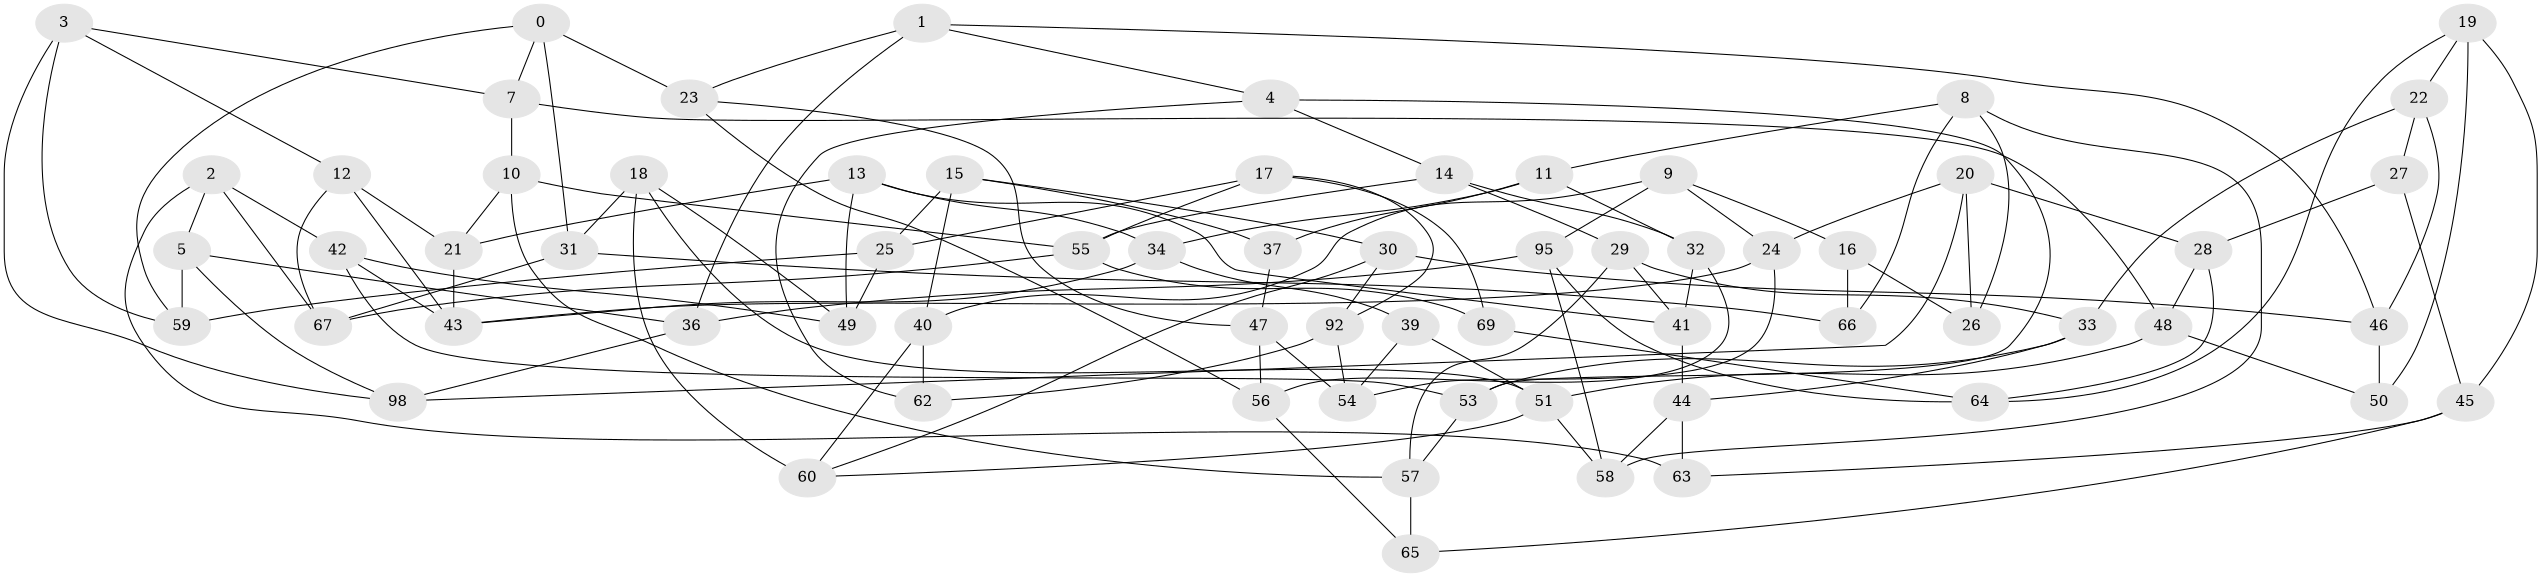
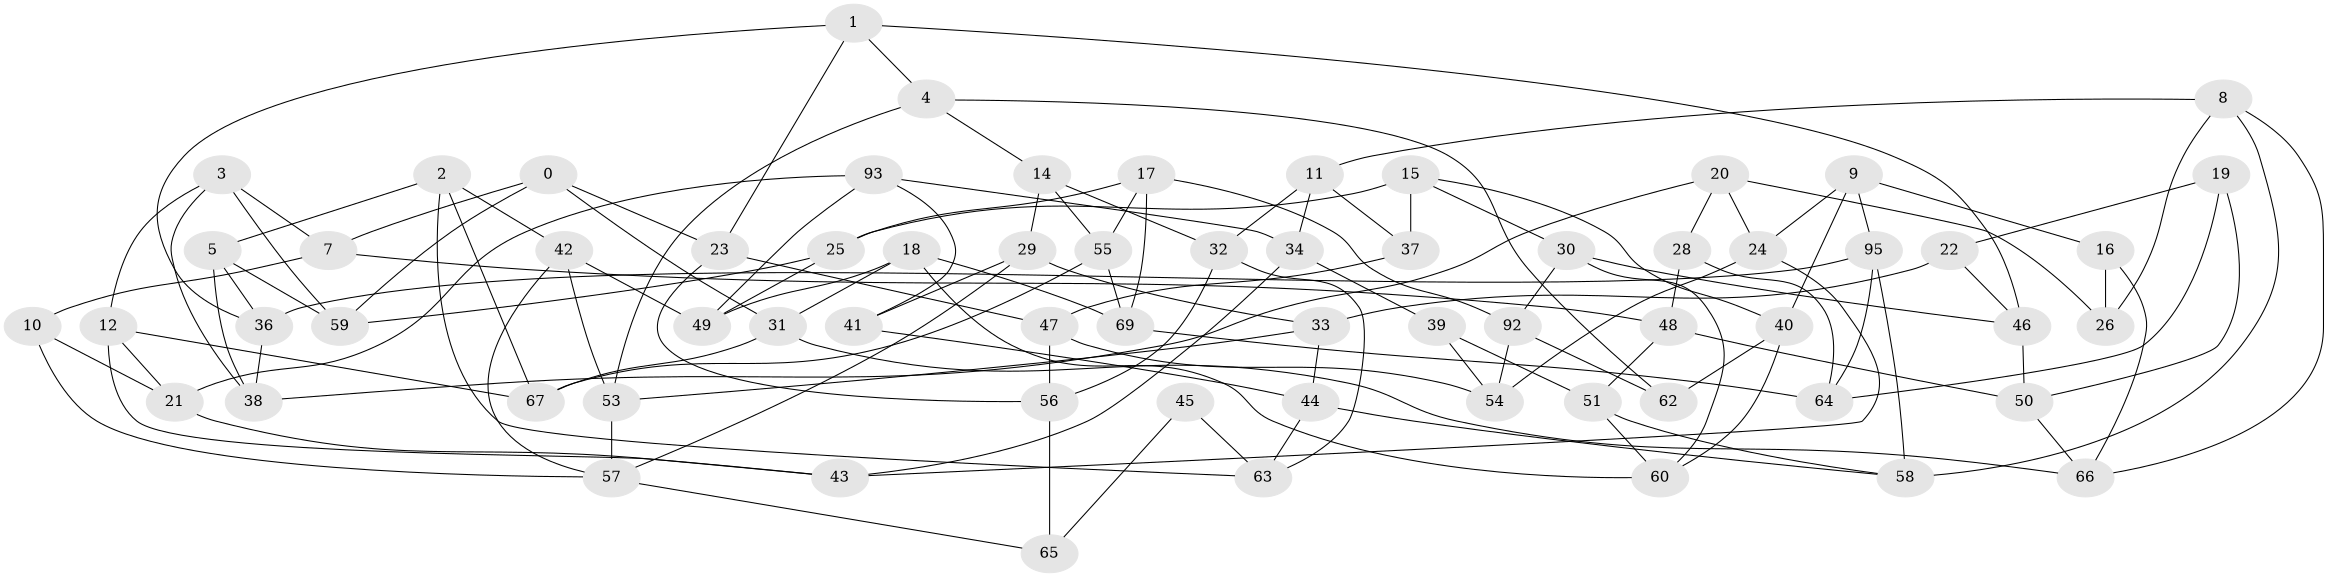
(857, 175) -> (874, 175)
(2399, 175) -> none
(2537, 213) -> none
(795, 217) -> none
(396, 289) -> (489, 374)
(1689, 291) -> (1364, 339)
(983, 371) -> (1046, 292)
(398, 402) -> (254, 402)
none -> (2055, 440)
